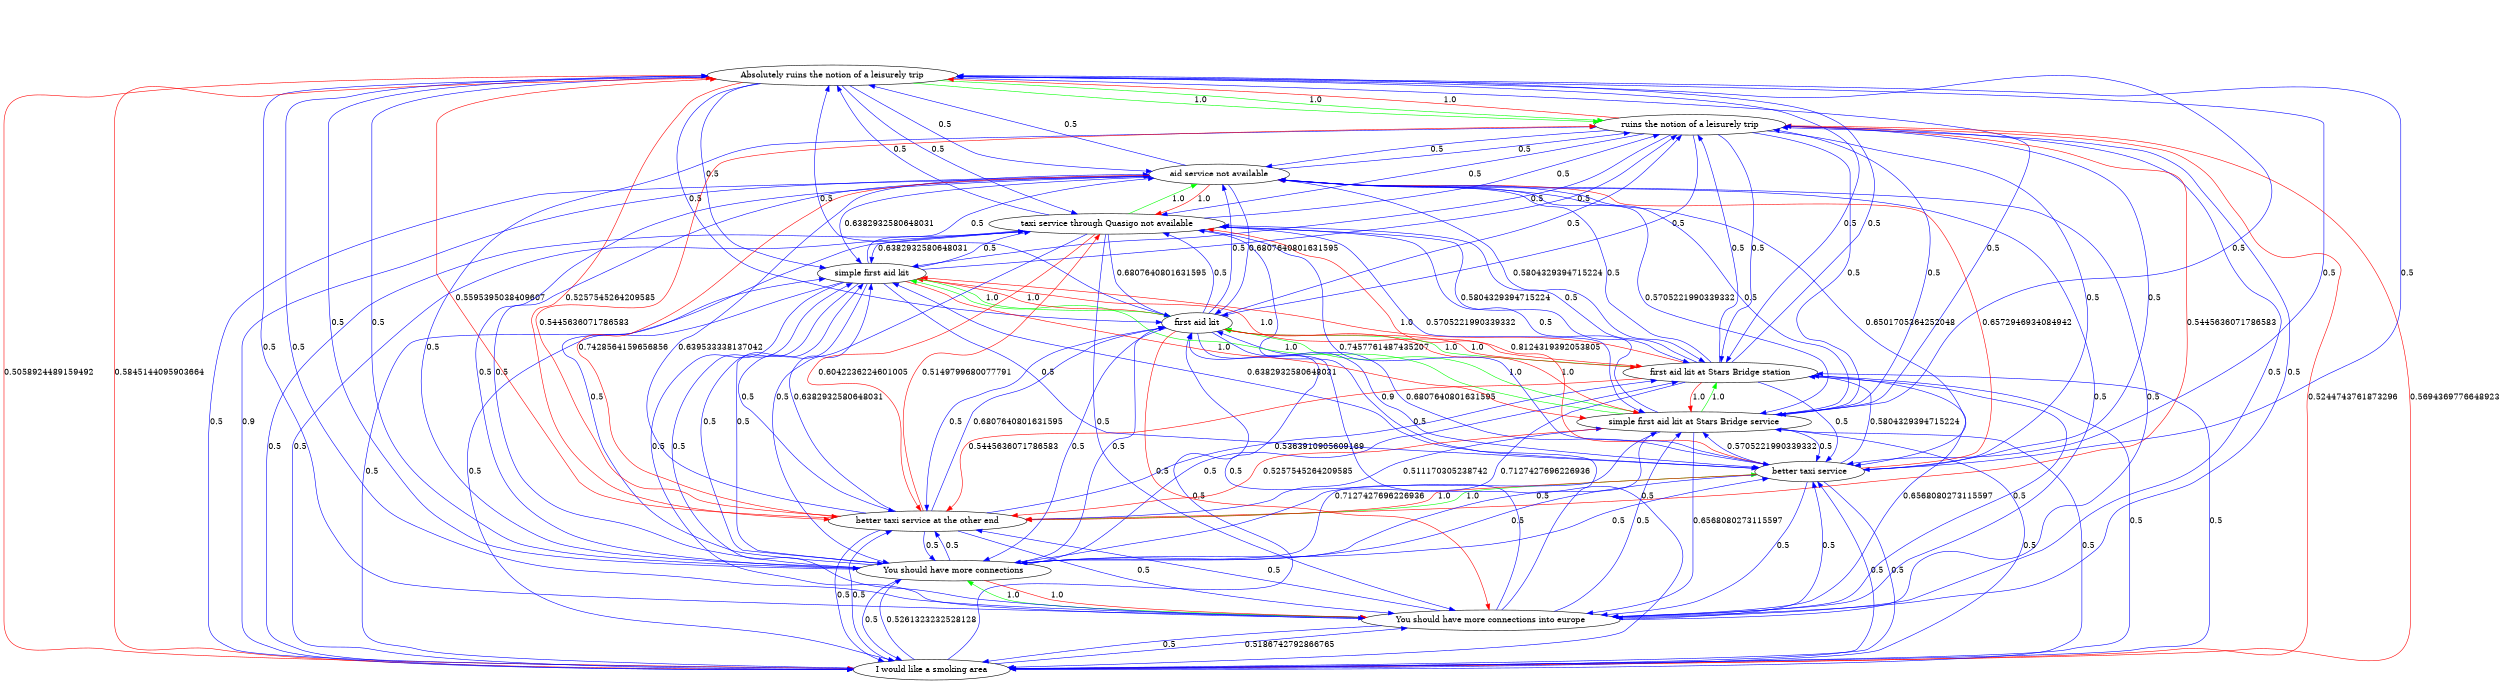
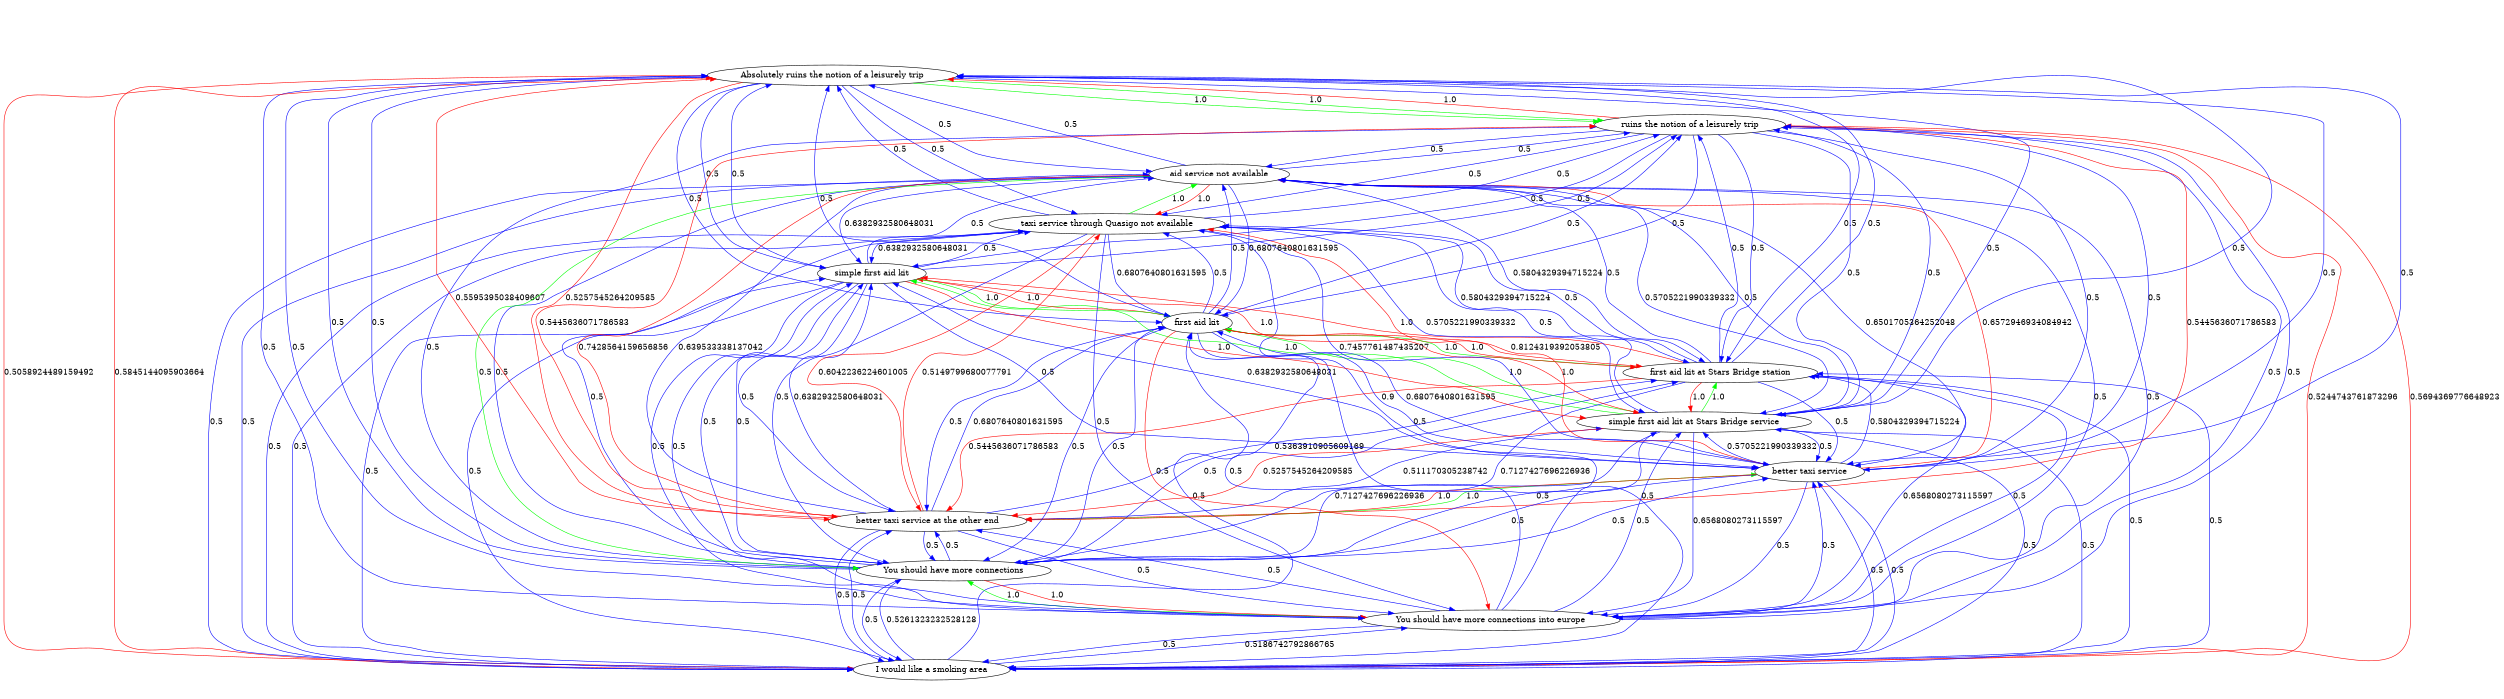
none -> (732, 197)
(554, 283) -> (554, 283)
(249, 422) -> (249, 422)
